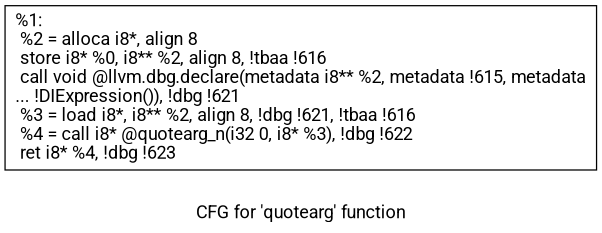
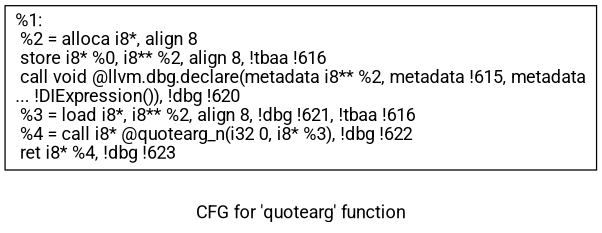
(128, 97) -> (128, 97)
